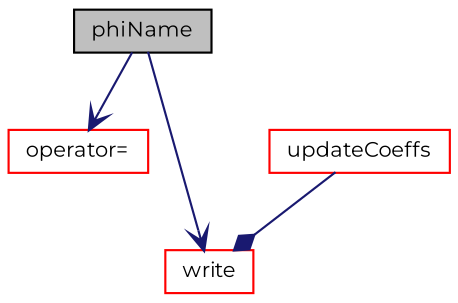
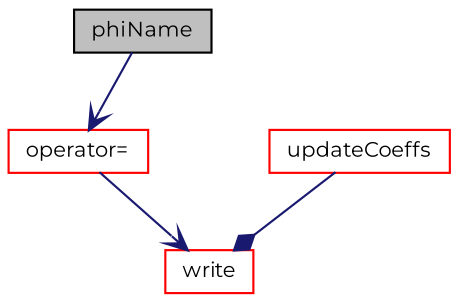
(173, 141) -> (135, 204)
